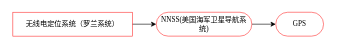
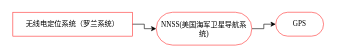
(204, 24) -> (204, 29)
